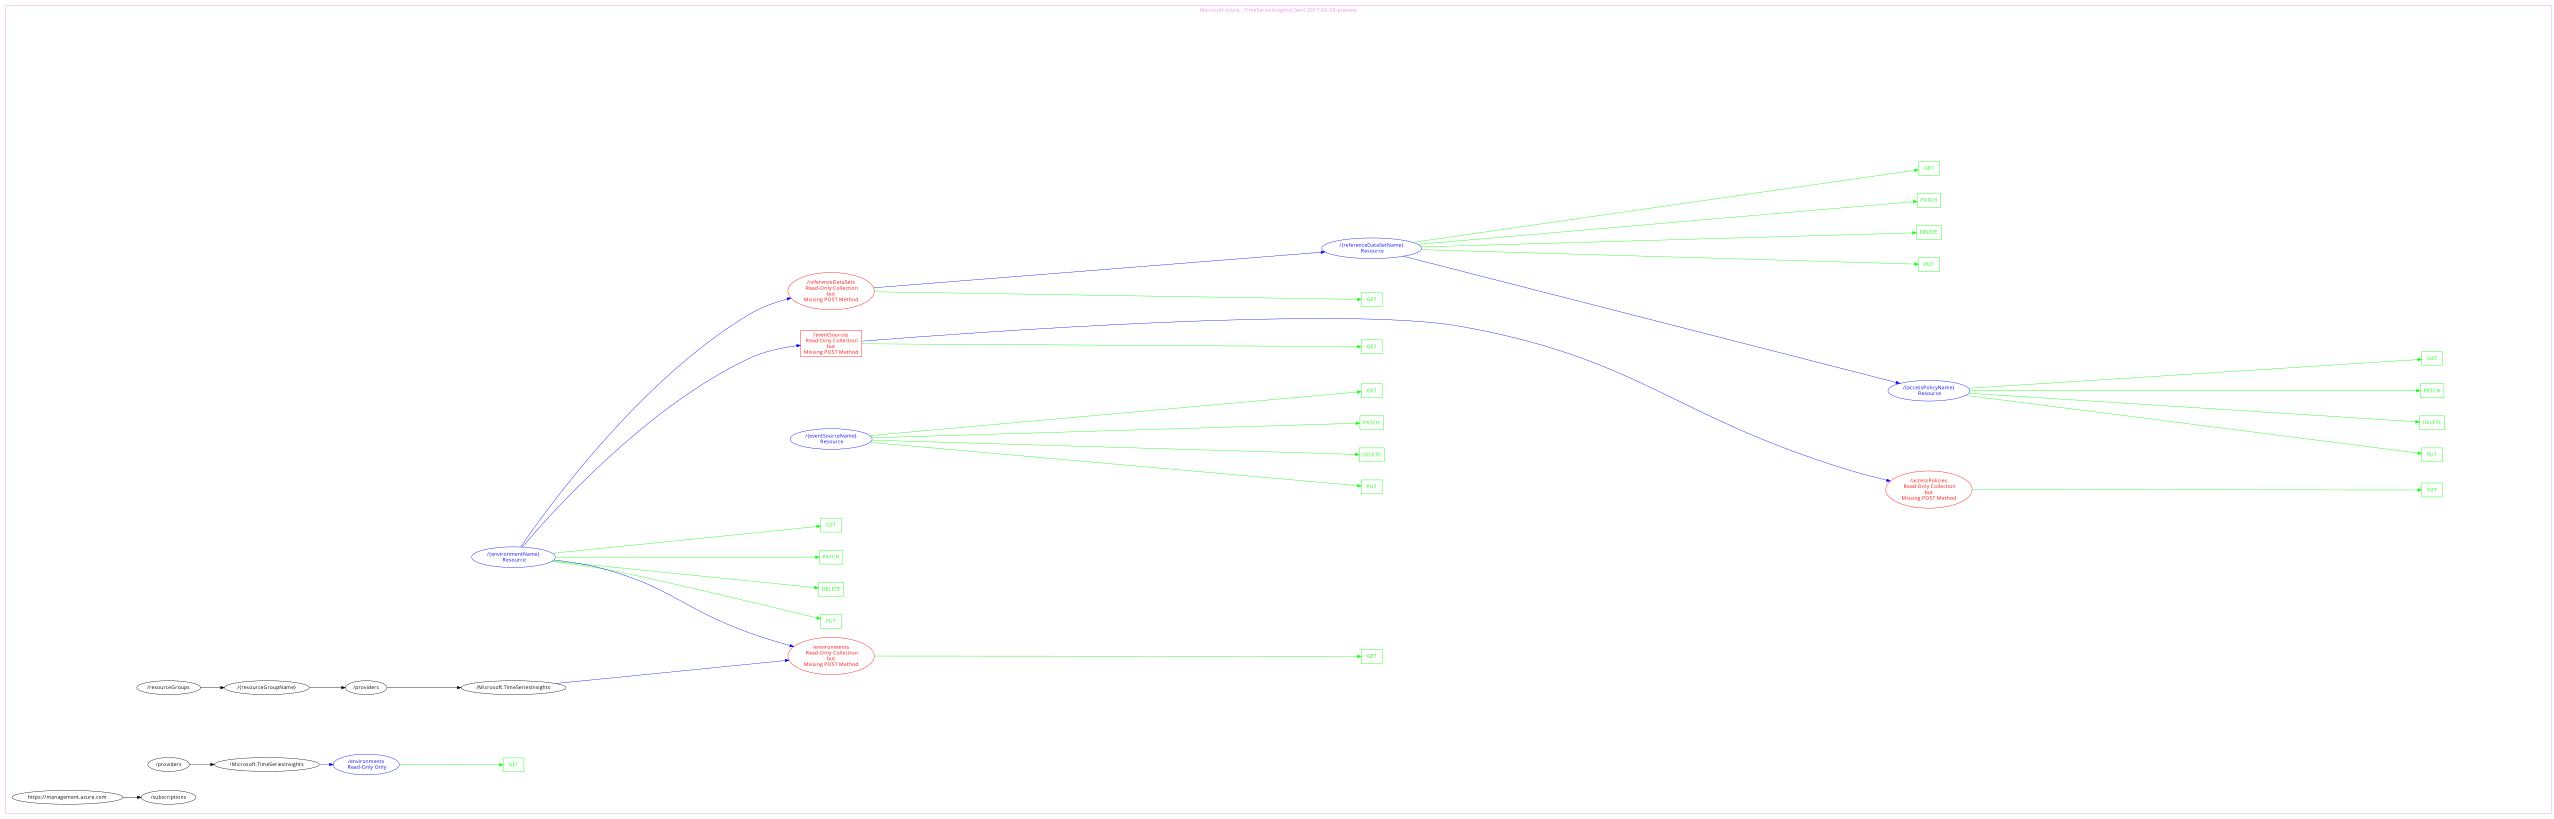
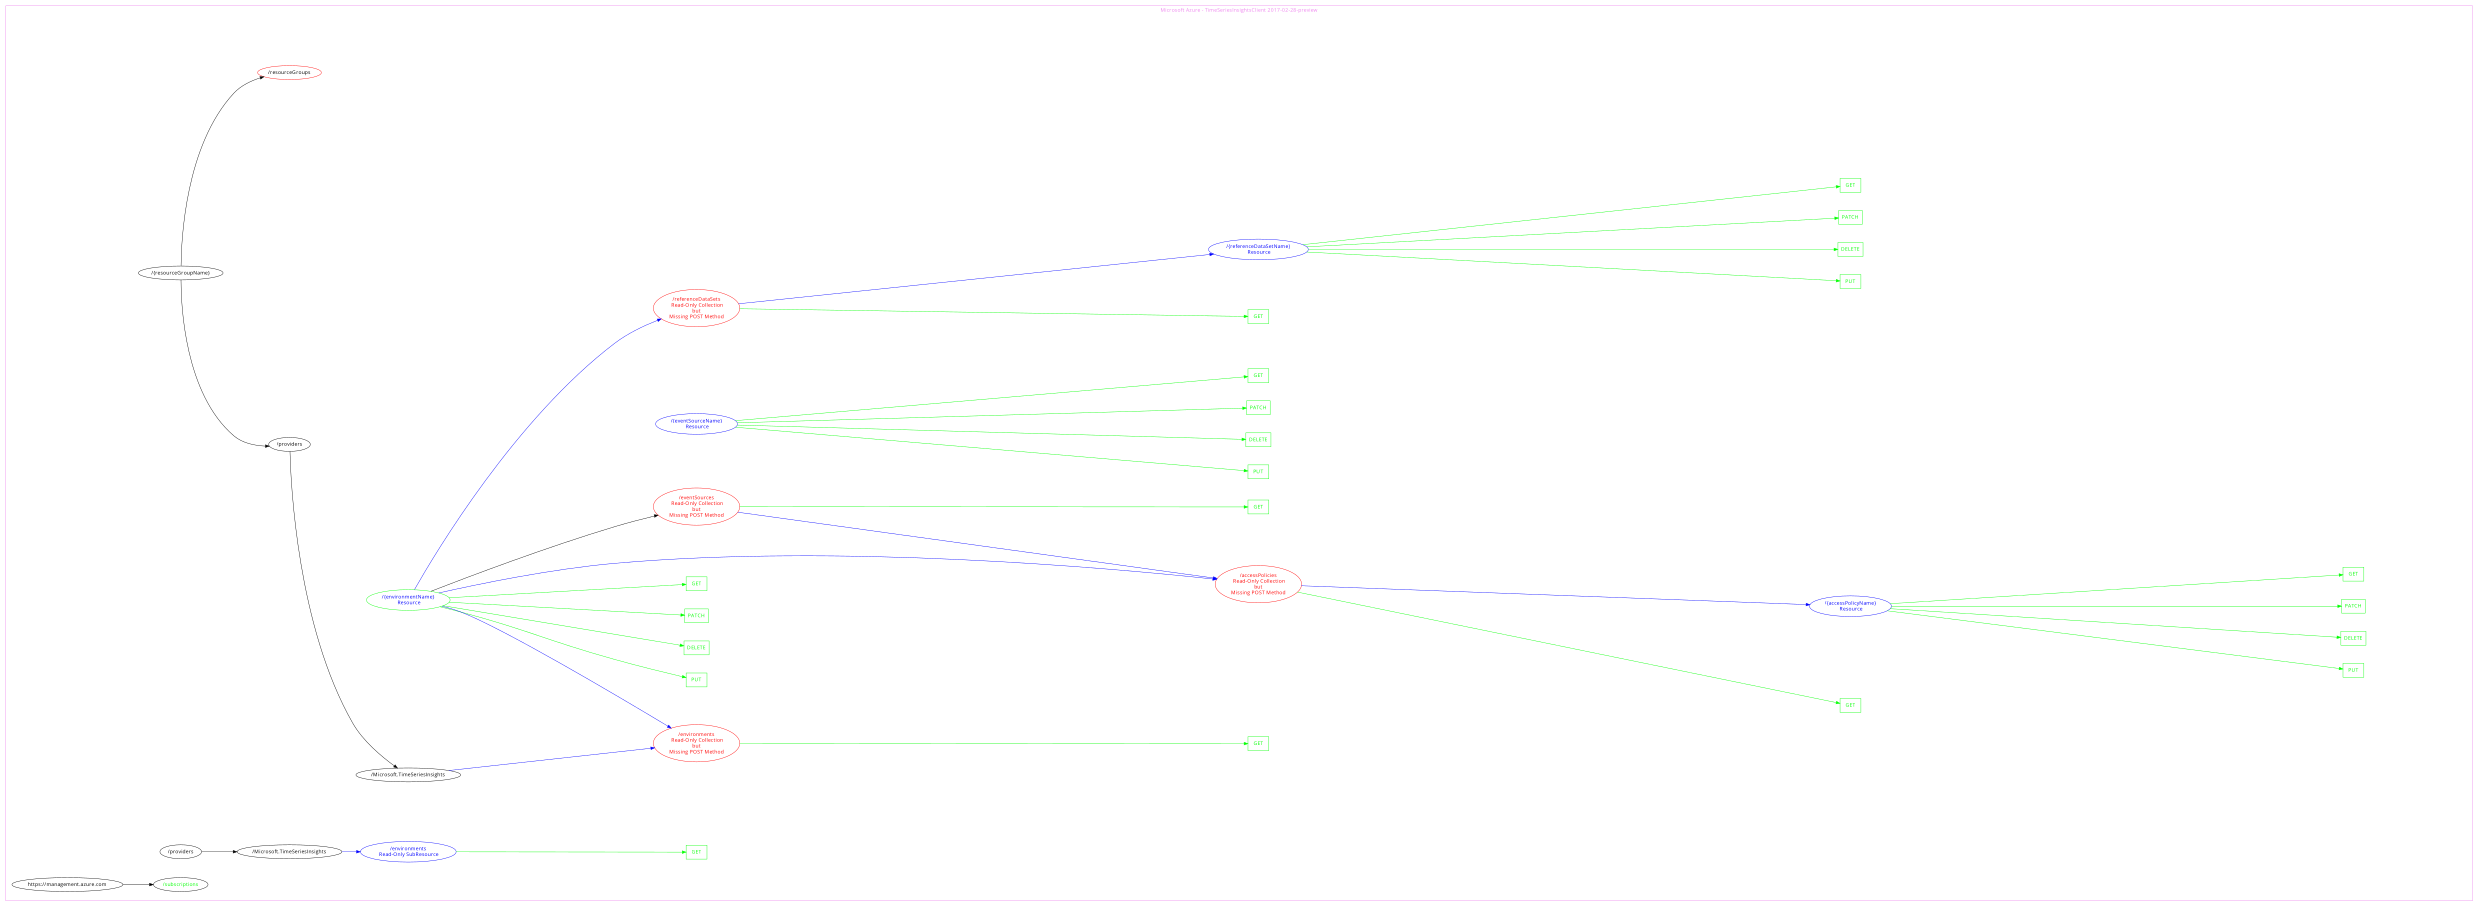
(1650, 319) -> (1554, 595)
(831, 344) -> (697, 507)
(646, 426) -> (542, 551)
none -> (825, 556)
(514, 557) -> (408, 600)
(169, 688) -> (290, 73)
(211, 688) -> (197, 160)
(366, 764) -> (408, 852)
(169, 797) -> (181, 885)
